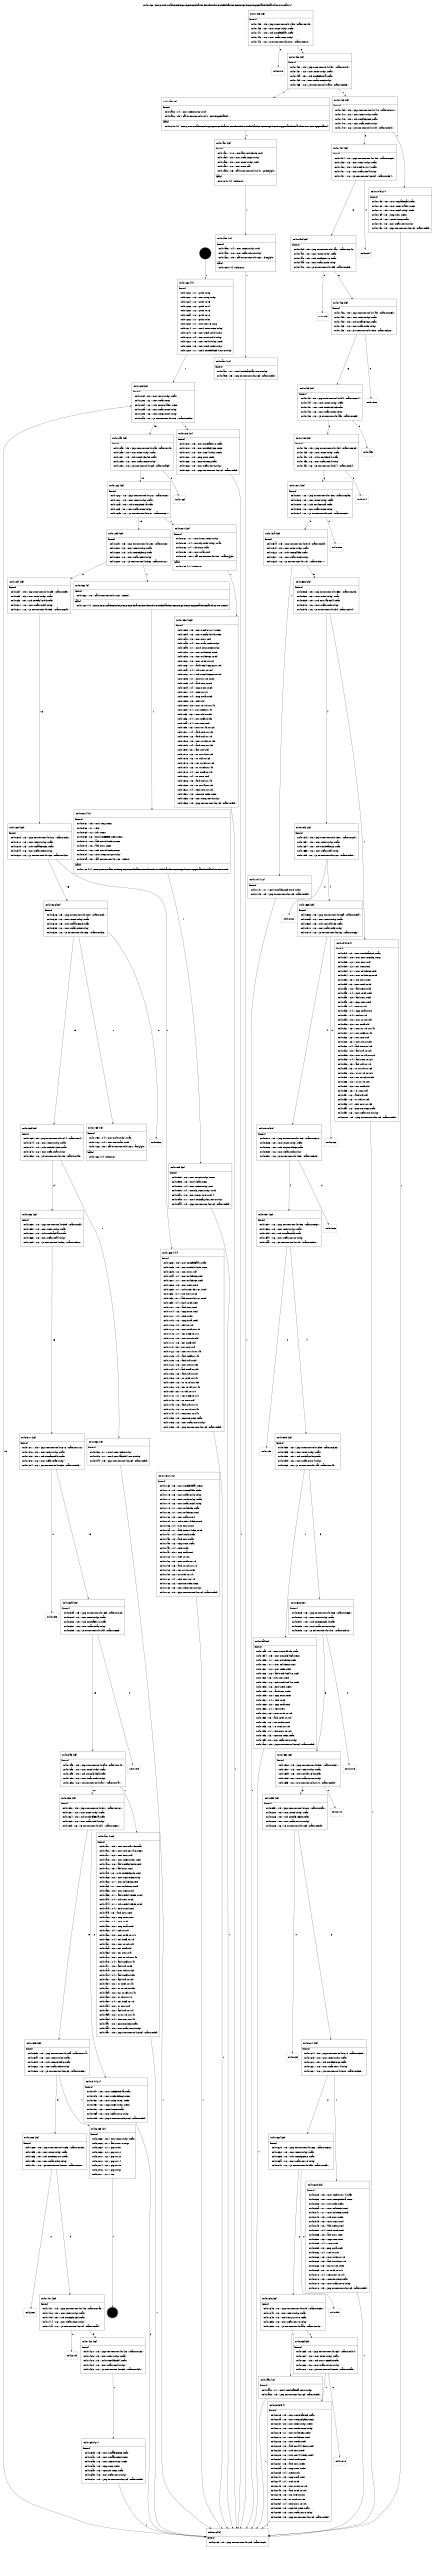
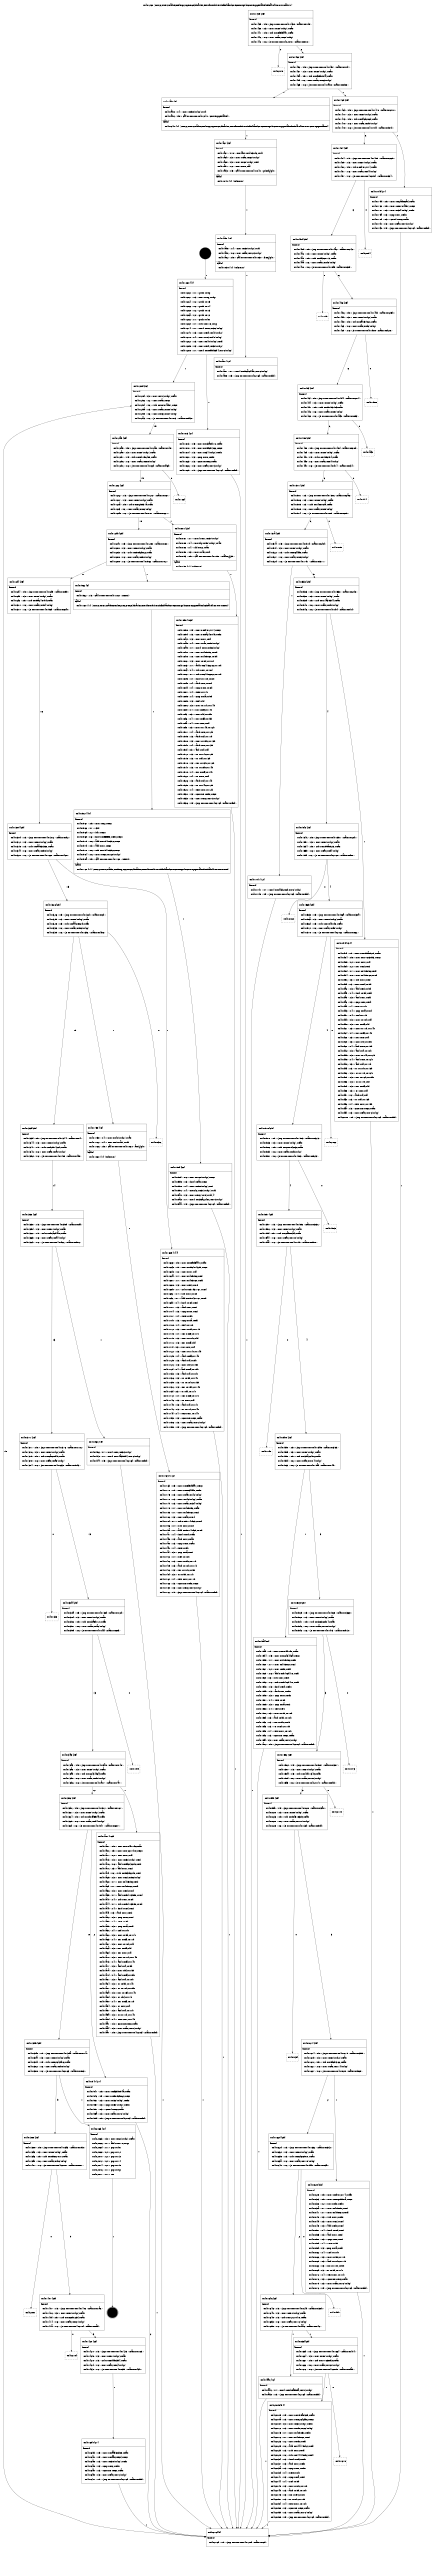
(184, 426) -> (207, 392)
(111, 1294) -> (76, 1343)
none -> (139, 1317)
